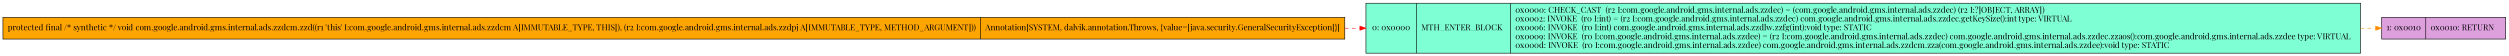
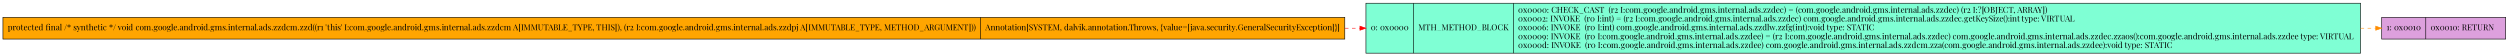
(1462, 28) -> (1463, 28)
